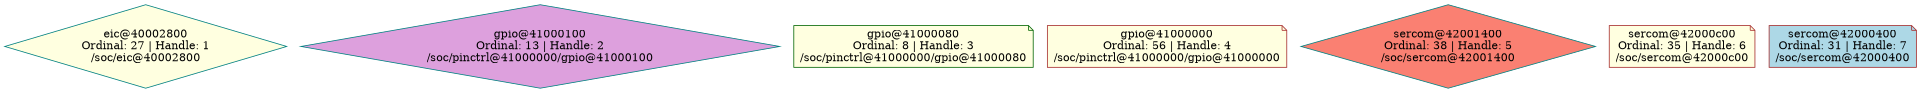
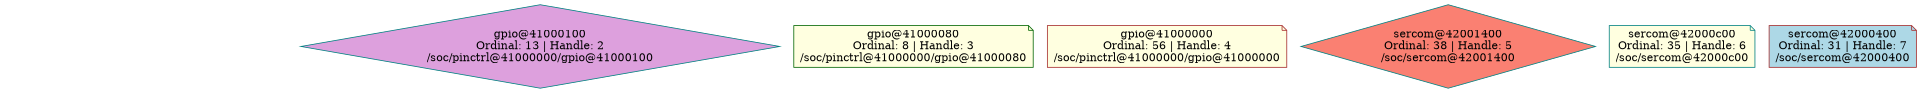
(146, 46) -> none
(1682, 46) -> (1682, 46)
